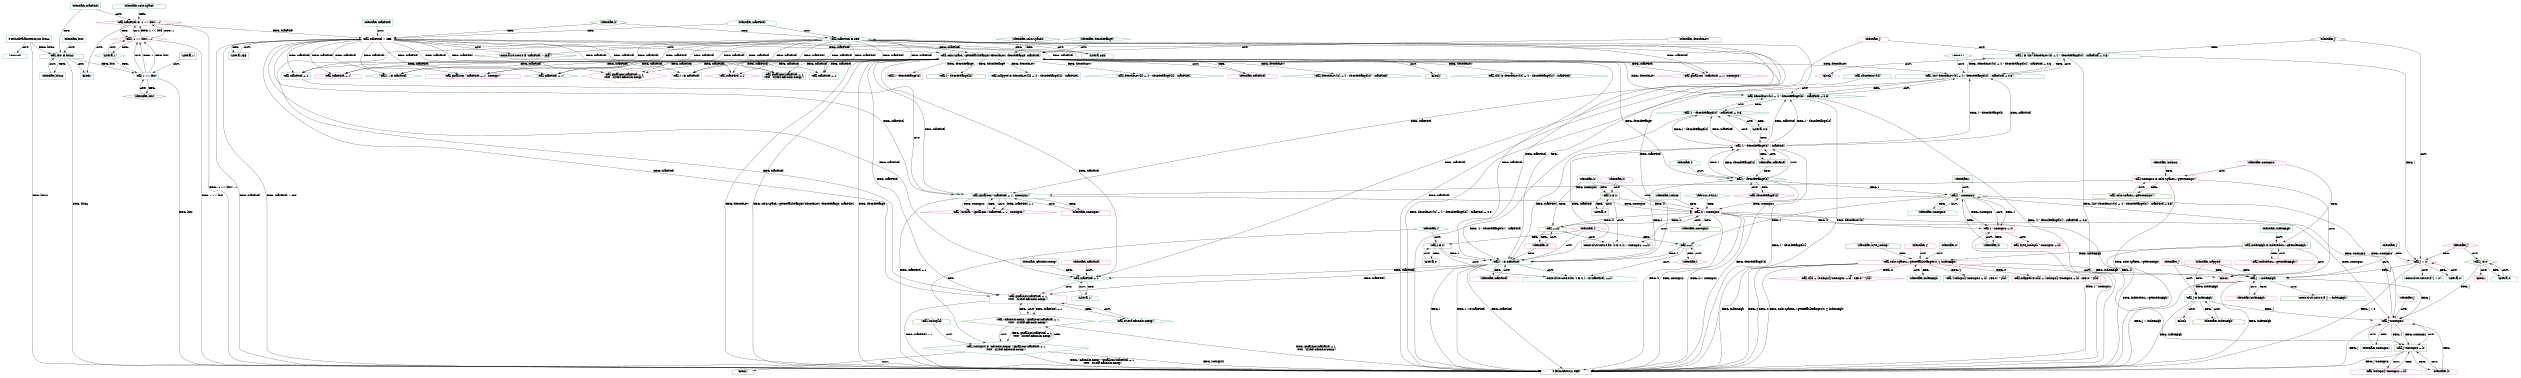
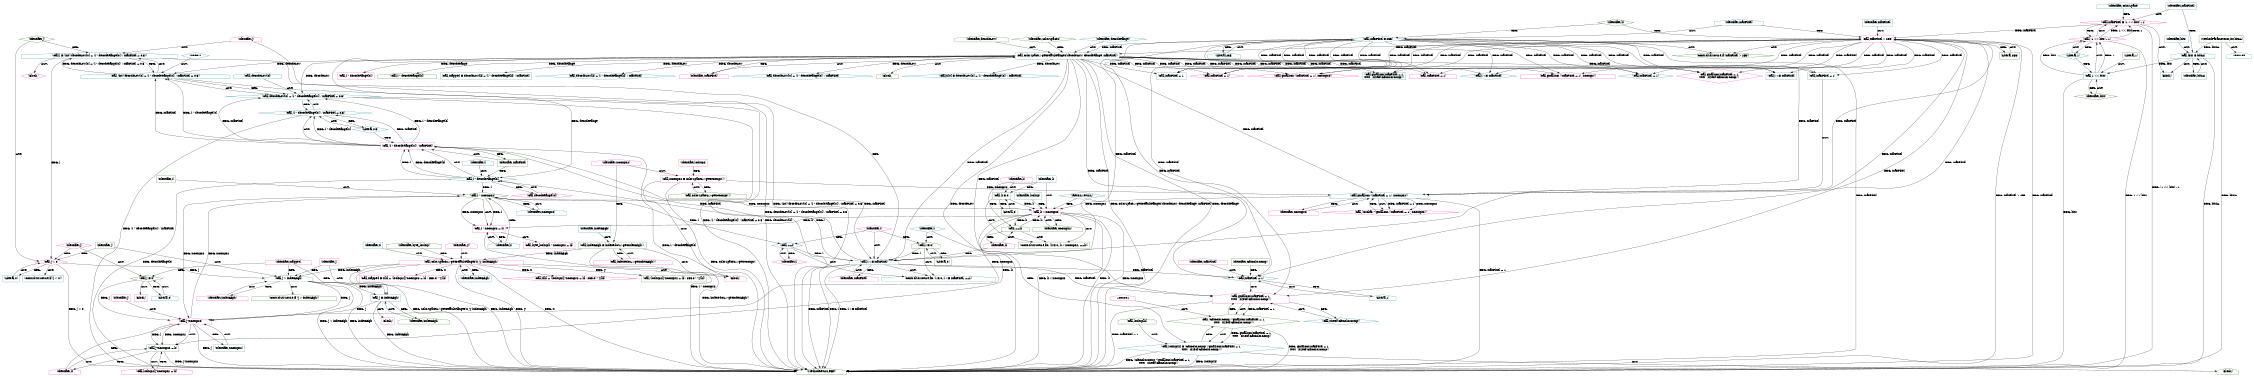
(1760, 130) -> (370, 130)
none -> (209, 266)
none -> (1123, 298)
